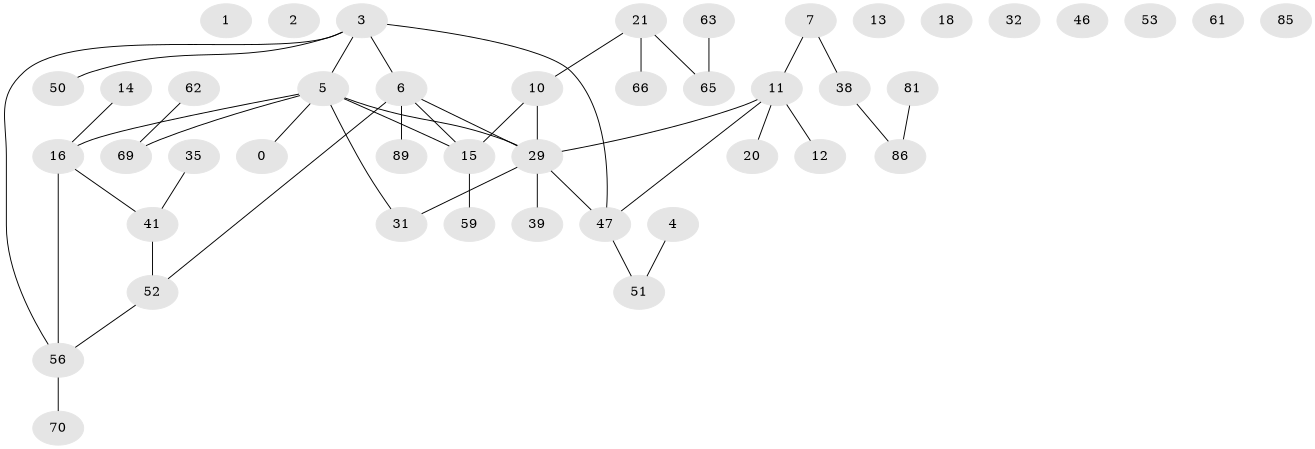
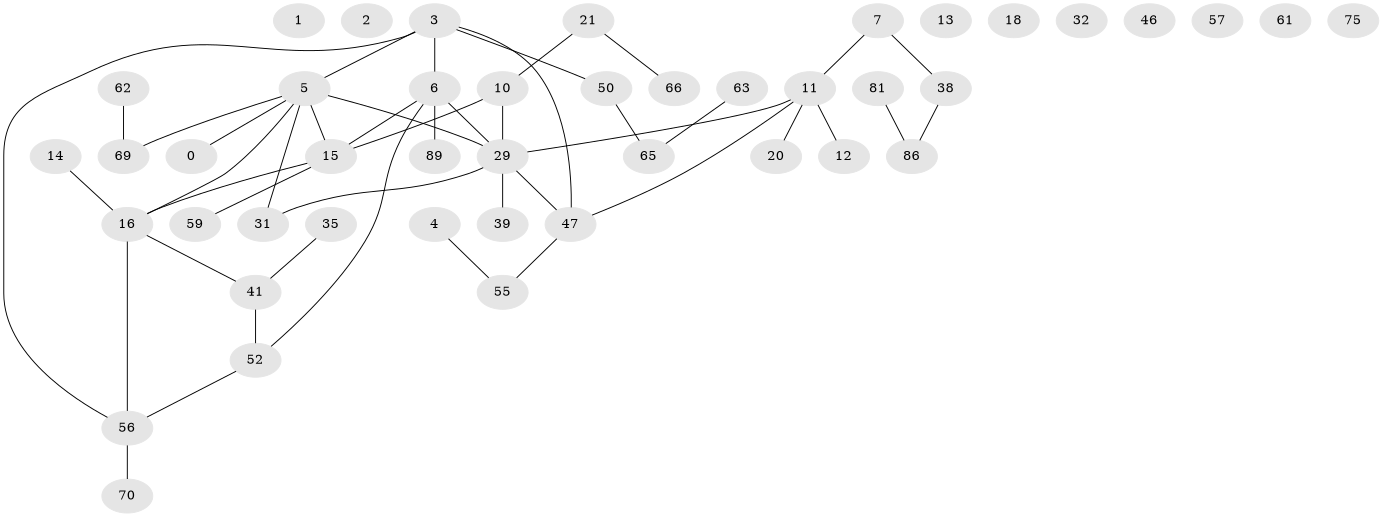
(1150, 21) -> (1217, 21)
(1286, 21) -> (1353, 21)
(675, 55) -> (628, 123)
none -> (226, 186)
(639, 292) -> (503, 292)
